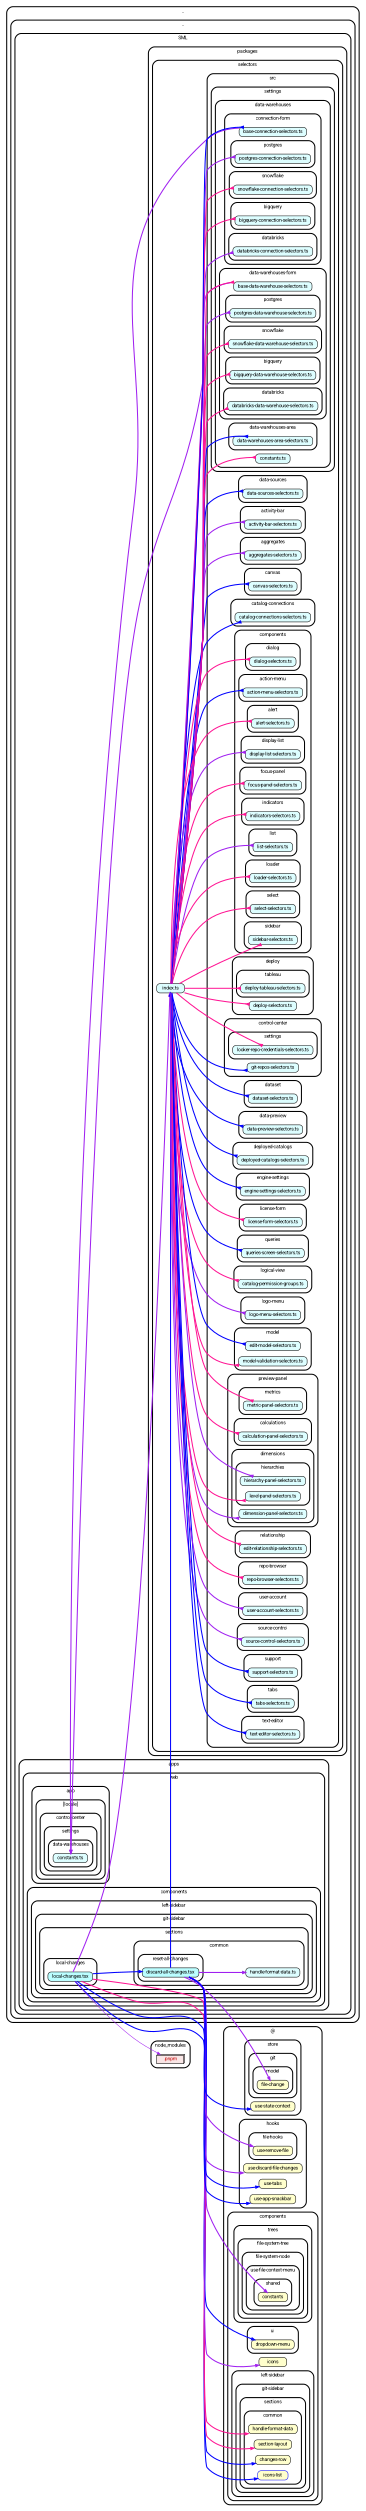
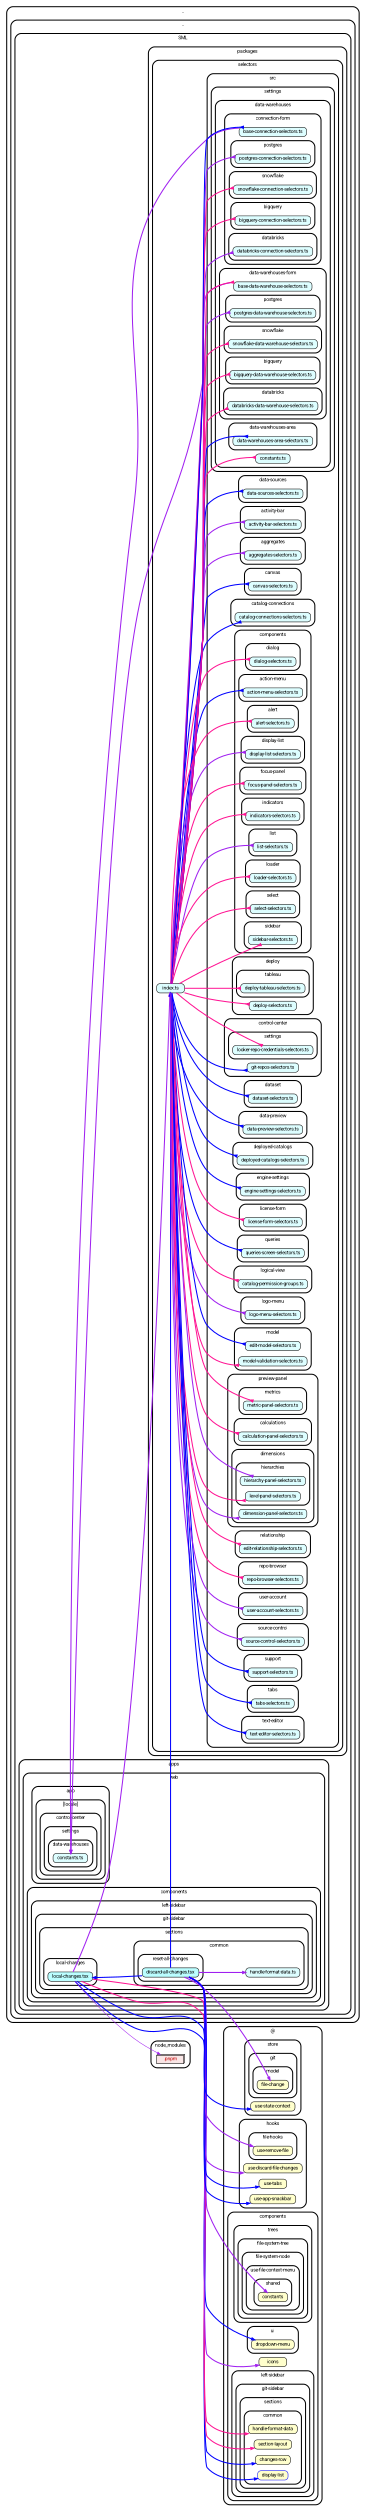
(116, 1972) -> (119, 1977)
(273, 2475) -> (273, 2475)
